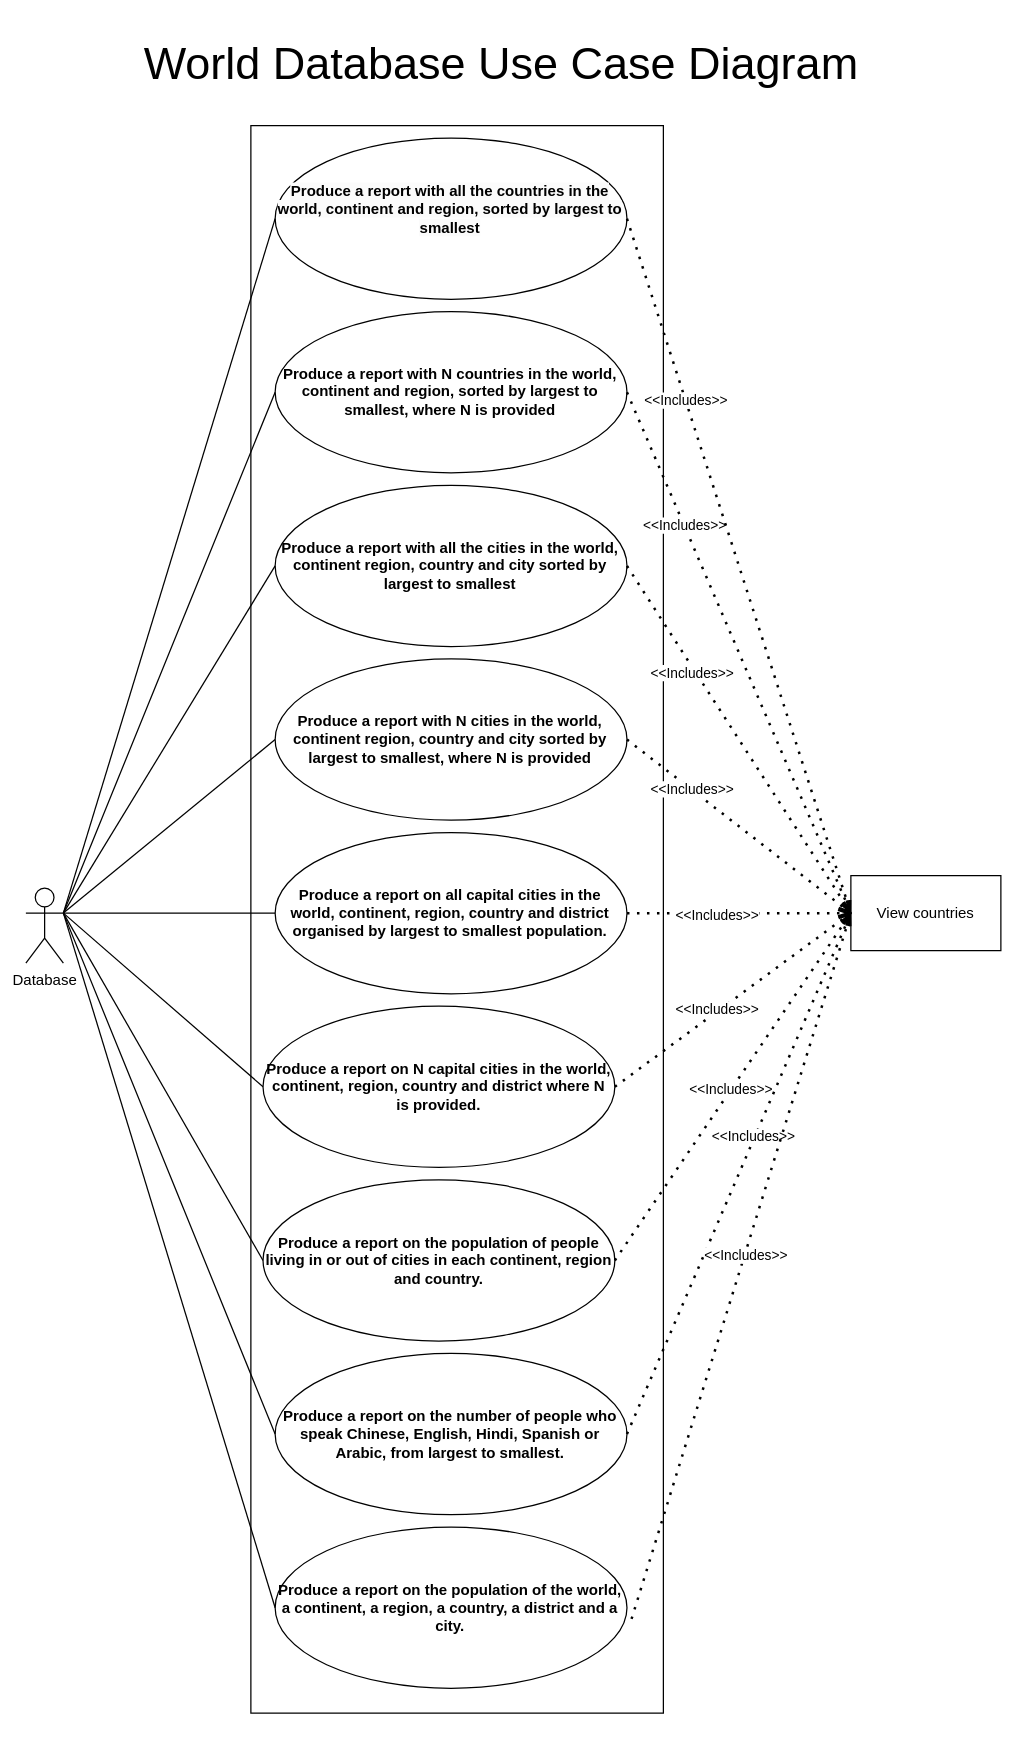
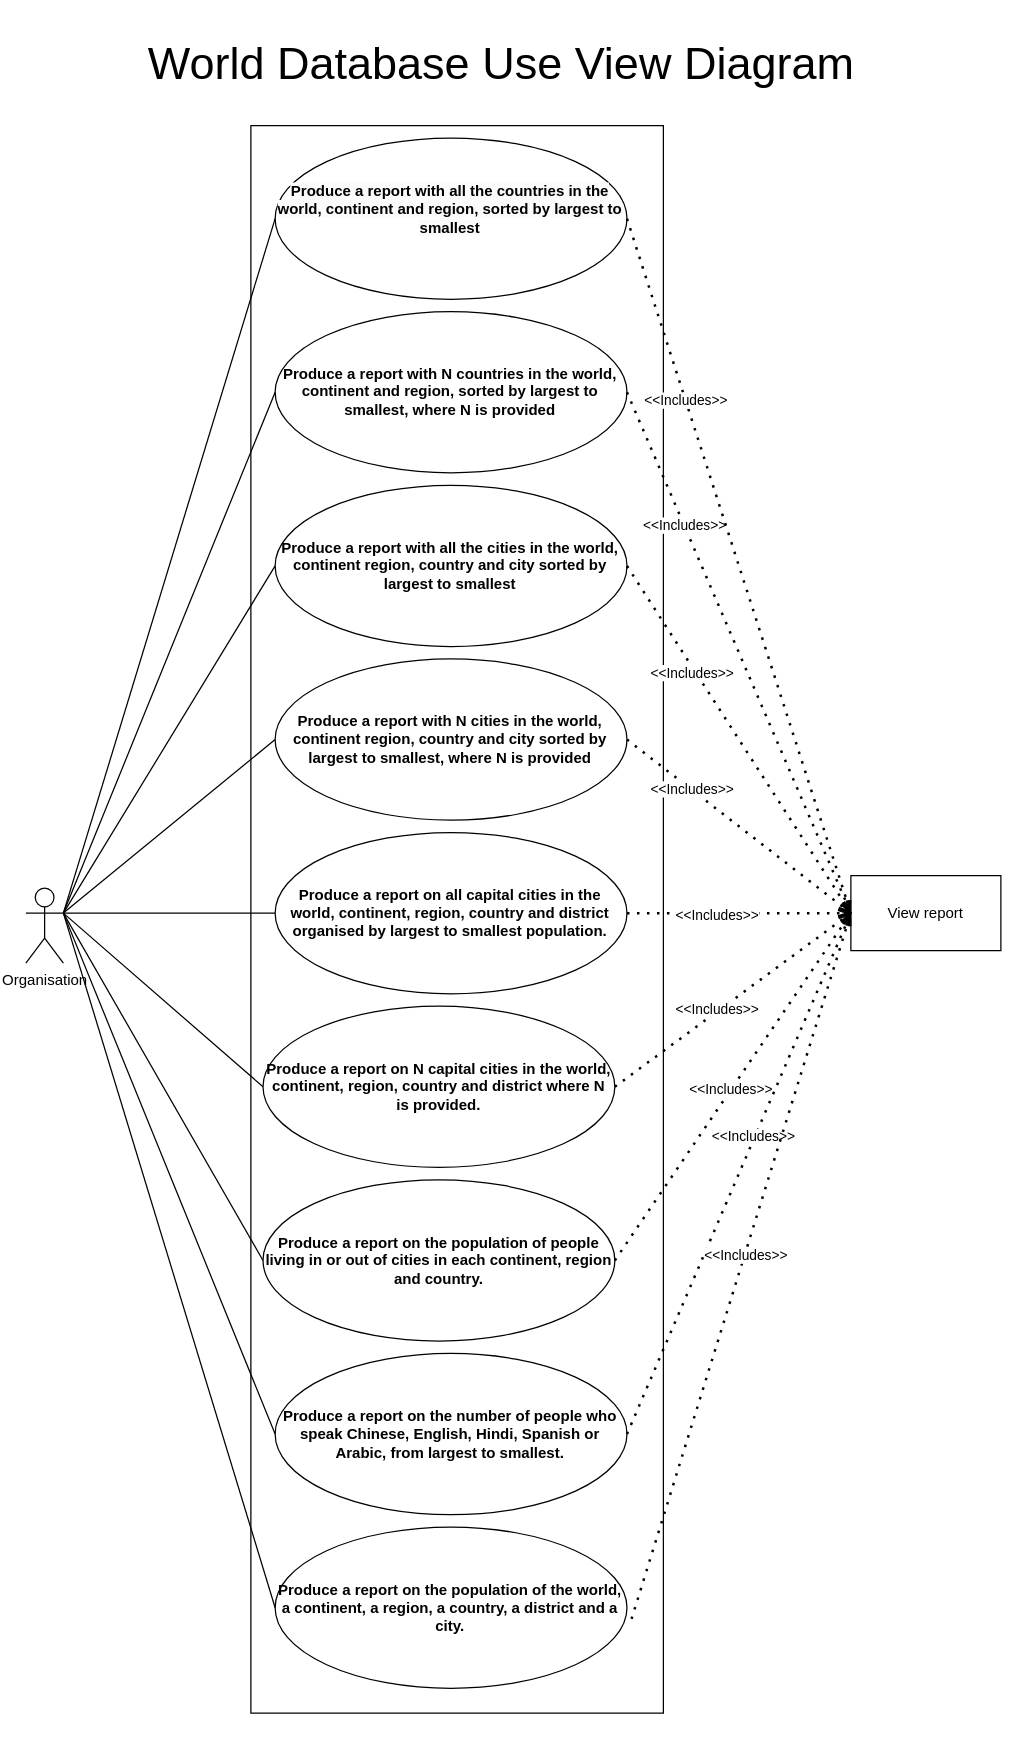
(501, 63) -> (501, 63)
(926, 913) -> (926, 913)
(45, 981) -> (45, 981)
